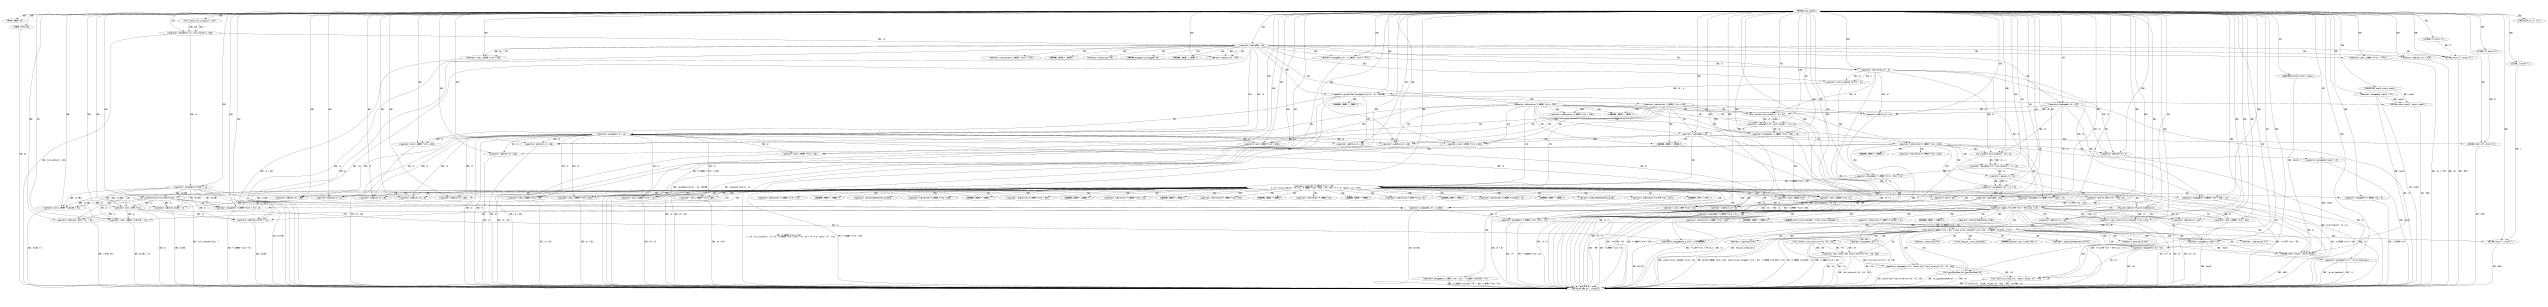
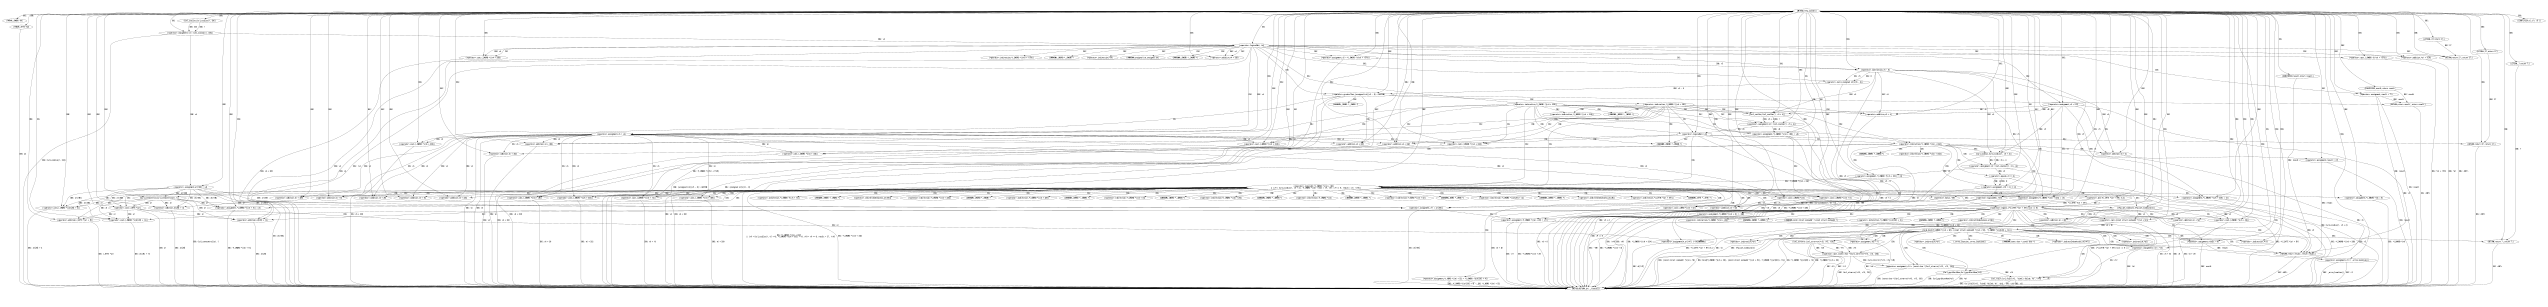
(2018, 22) -> (2276, 26)
none -> (1814, 54)
(2019, 242) -> (2019, 242)
